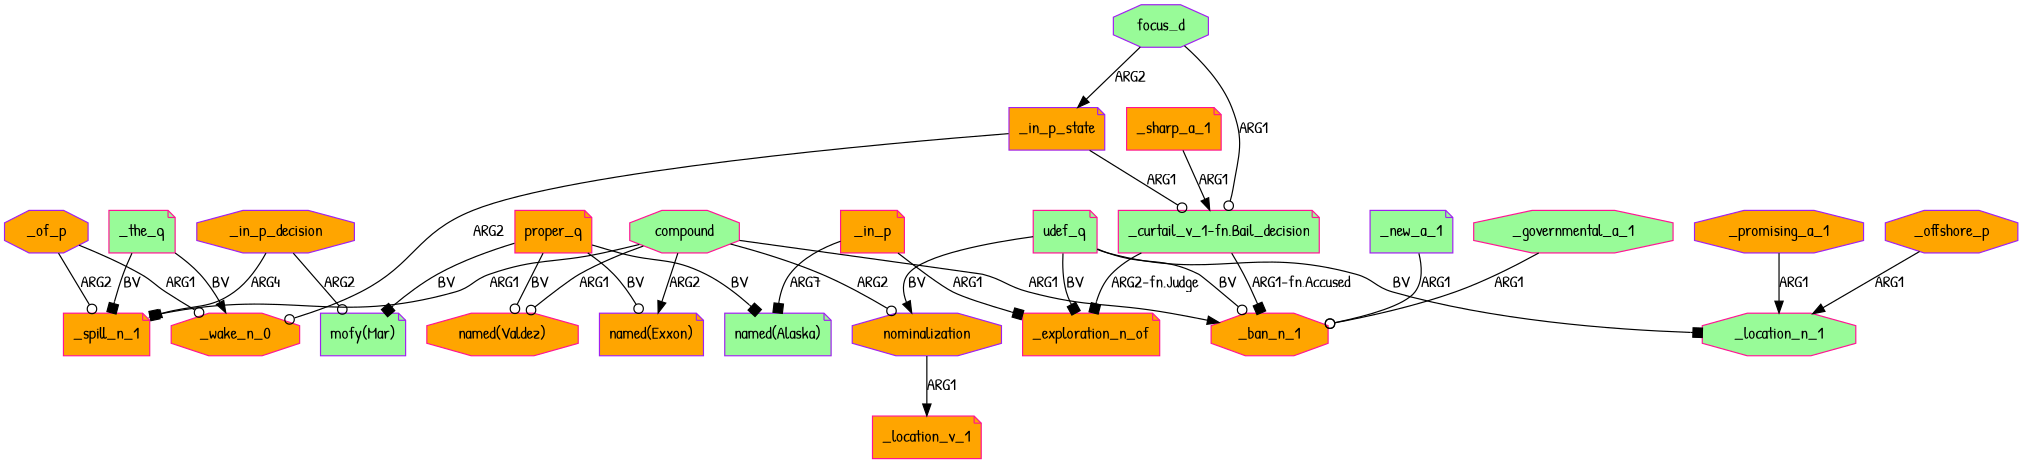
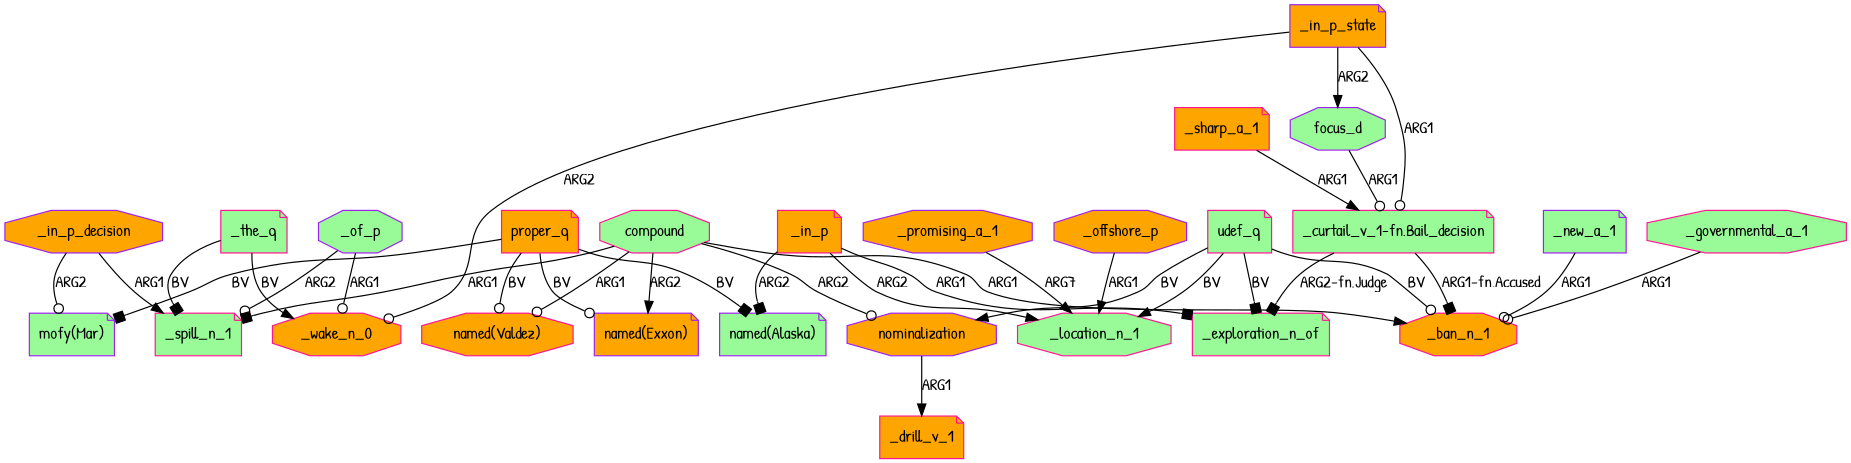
(1113, 73) -> (1338, 71)
(46, 232) -> (360, 232)
(266, 283) -> (149, 283)
(806, 283) -> (775, 283)
(1794, 283) -> (1061, 283)
(1392, 292) -> (1190, 287)
none -> (920, 306)
(107, 334) -> (198, 334)
(1091, 334) -> (1261, 334)
(927, 437) -> (922, 437)
